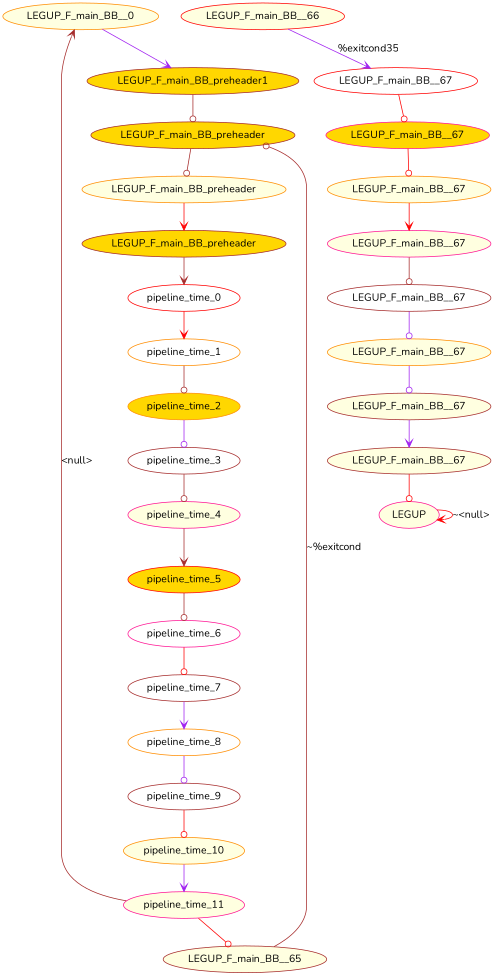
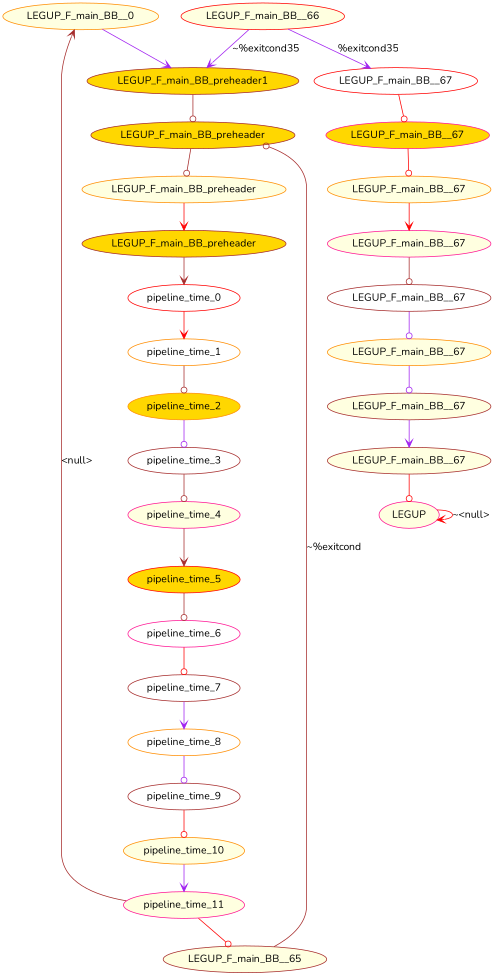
none -> (231, 46)
